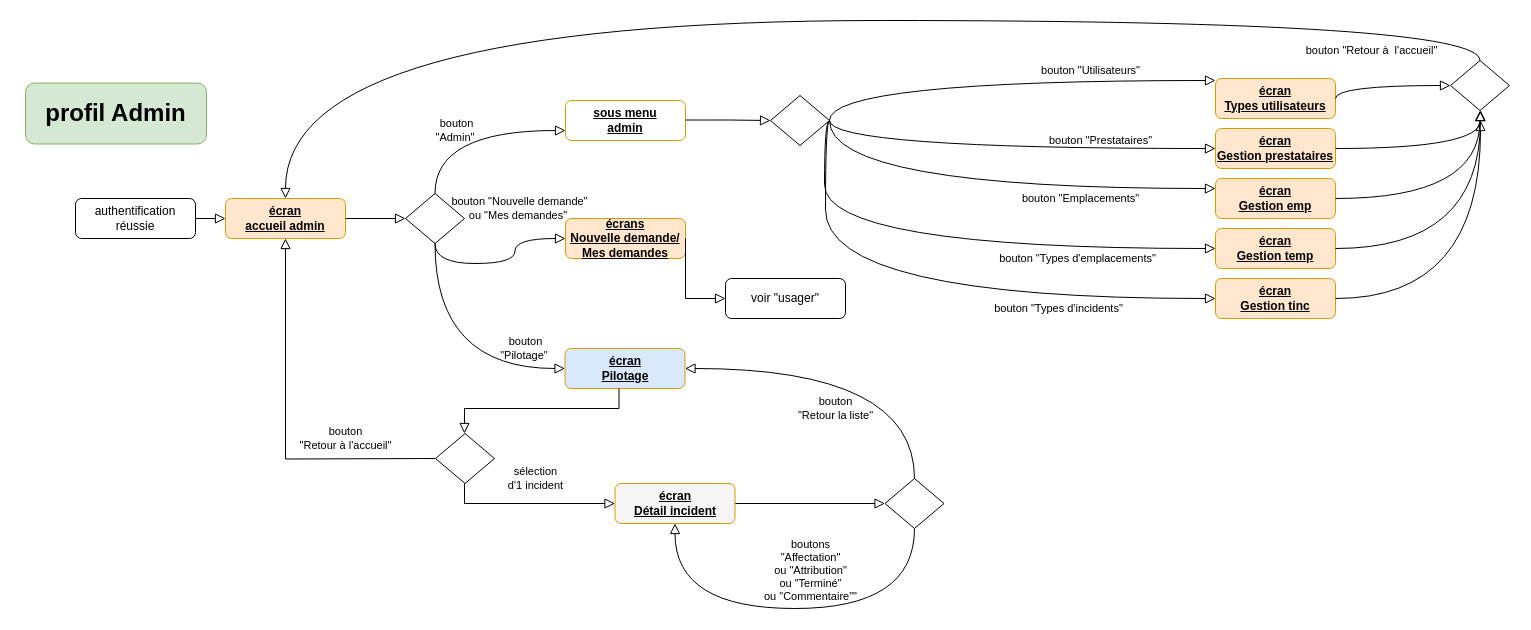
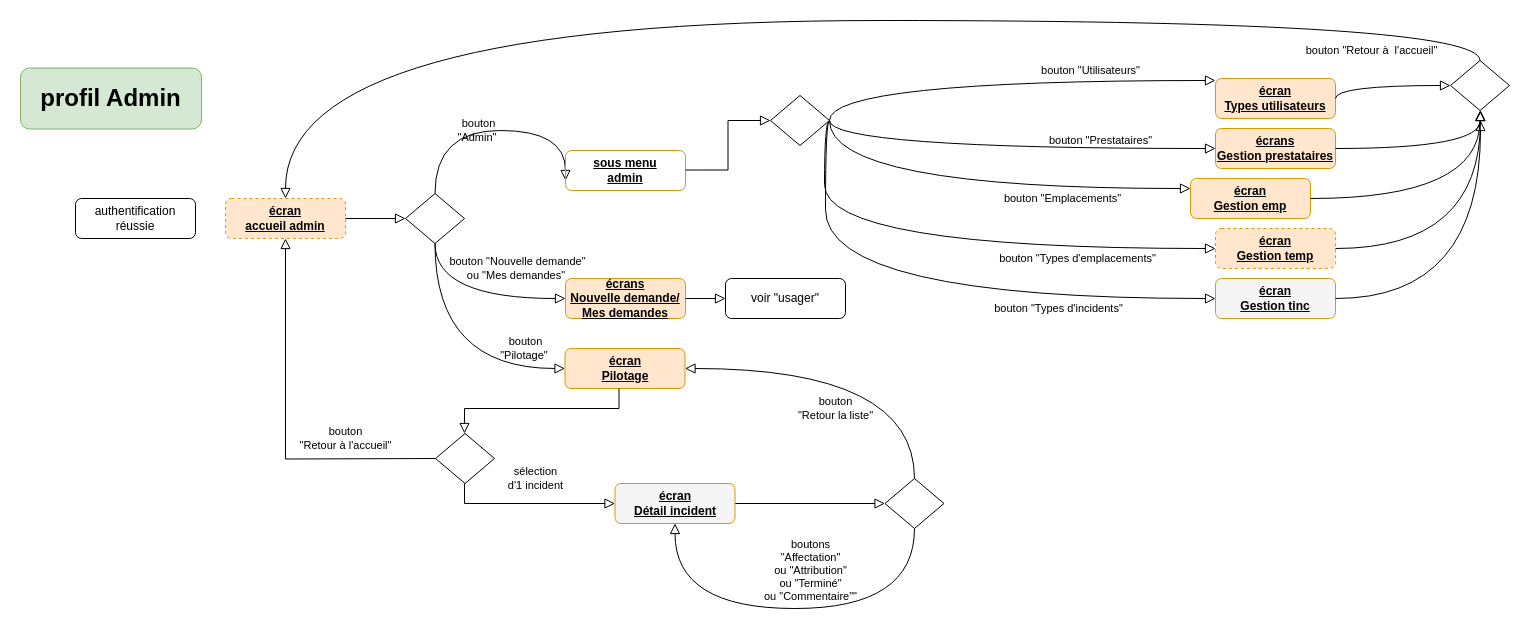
(116, 114) -> (111, 99)
(626, 121) -> (626, 171)
(1276, 149) -> (1276, 149)
(1276, 199) -> (1251, 199)
(205, 219) -> none
(286, 219) -> (286, 219)
(626, 239) -> (626, 299)
(1276, 249) -> (1276, 249)
(1276, 299) -> (1276, 299)
(625, 369) -> (625, 369)
